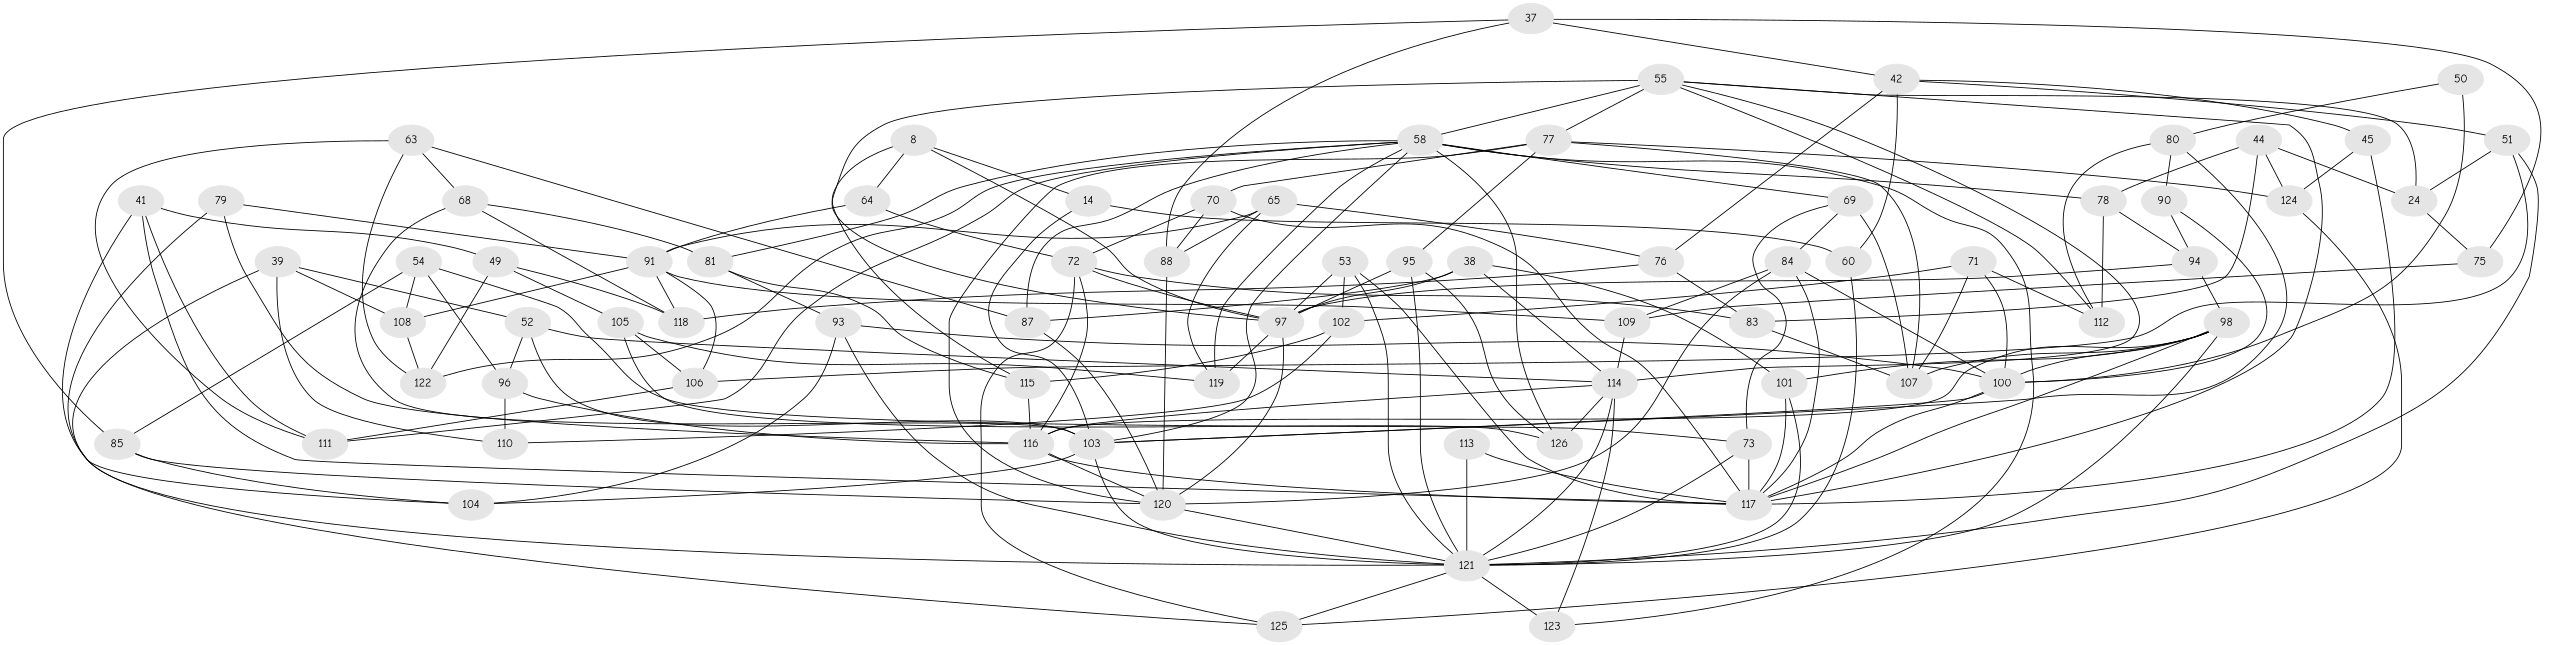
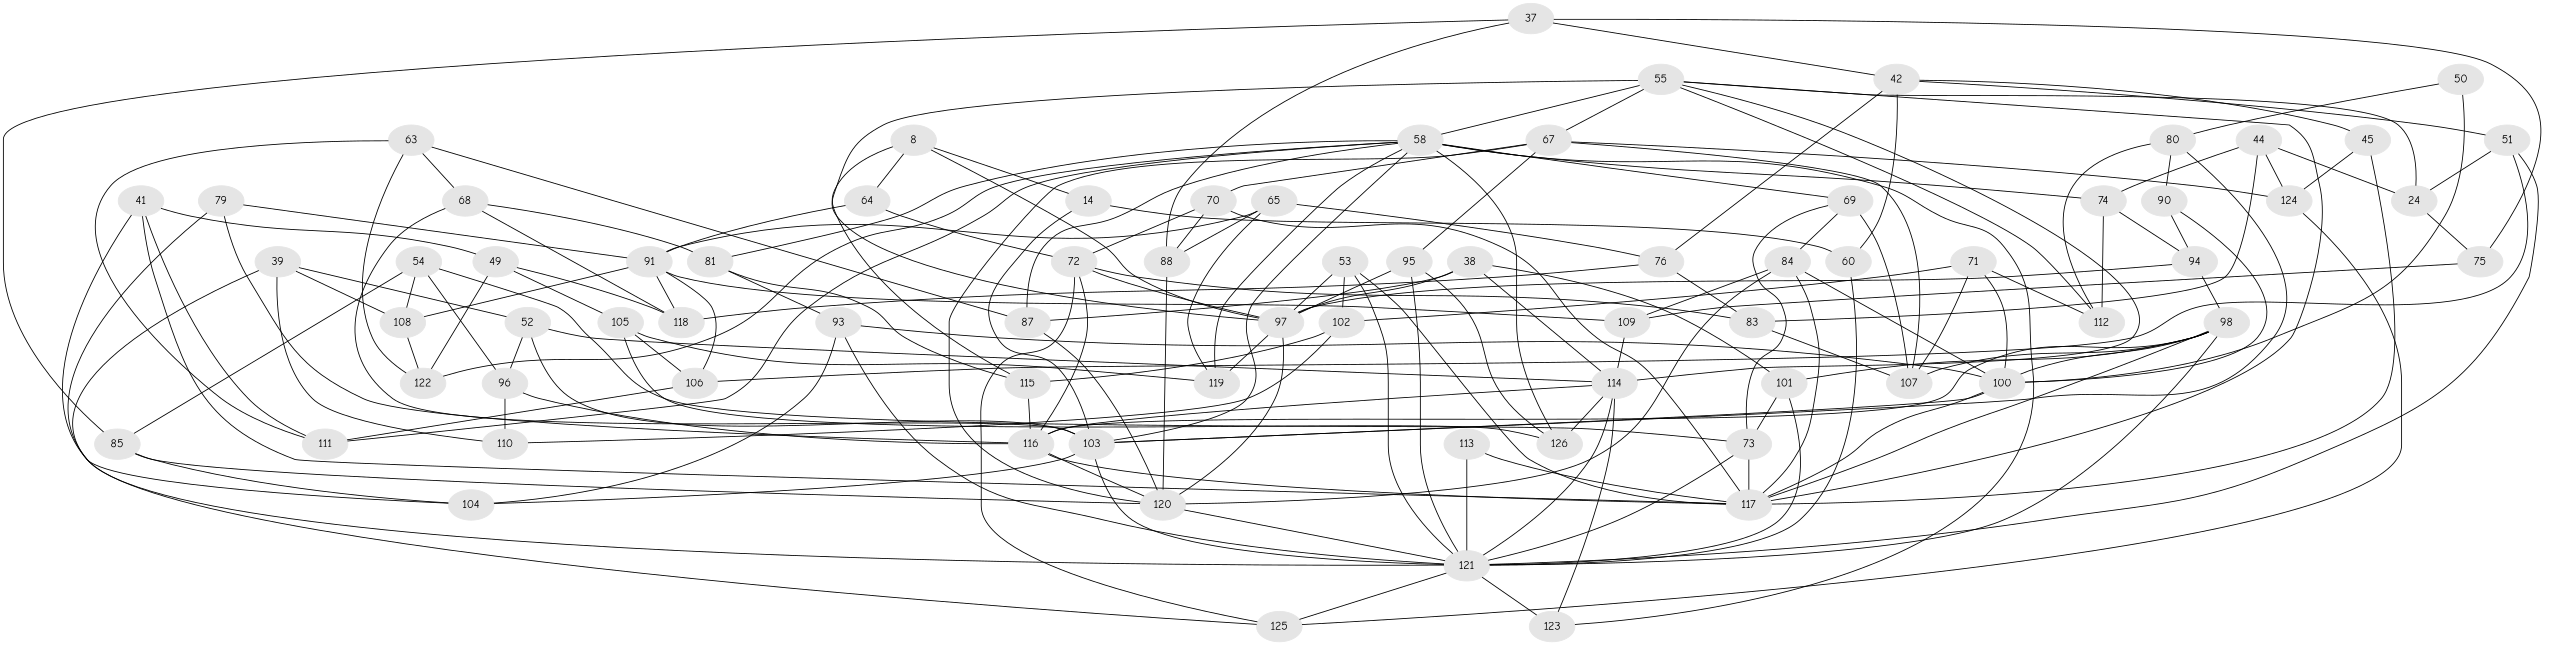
(1549, 140) -> (1549, 140)
(2104, 201) -> (2104, 201)
(1782, 448) -> (1771, 406)
